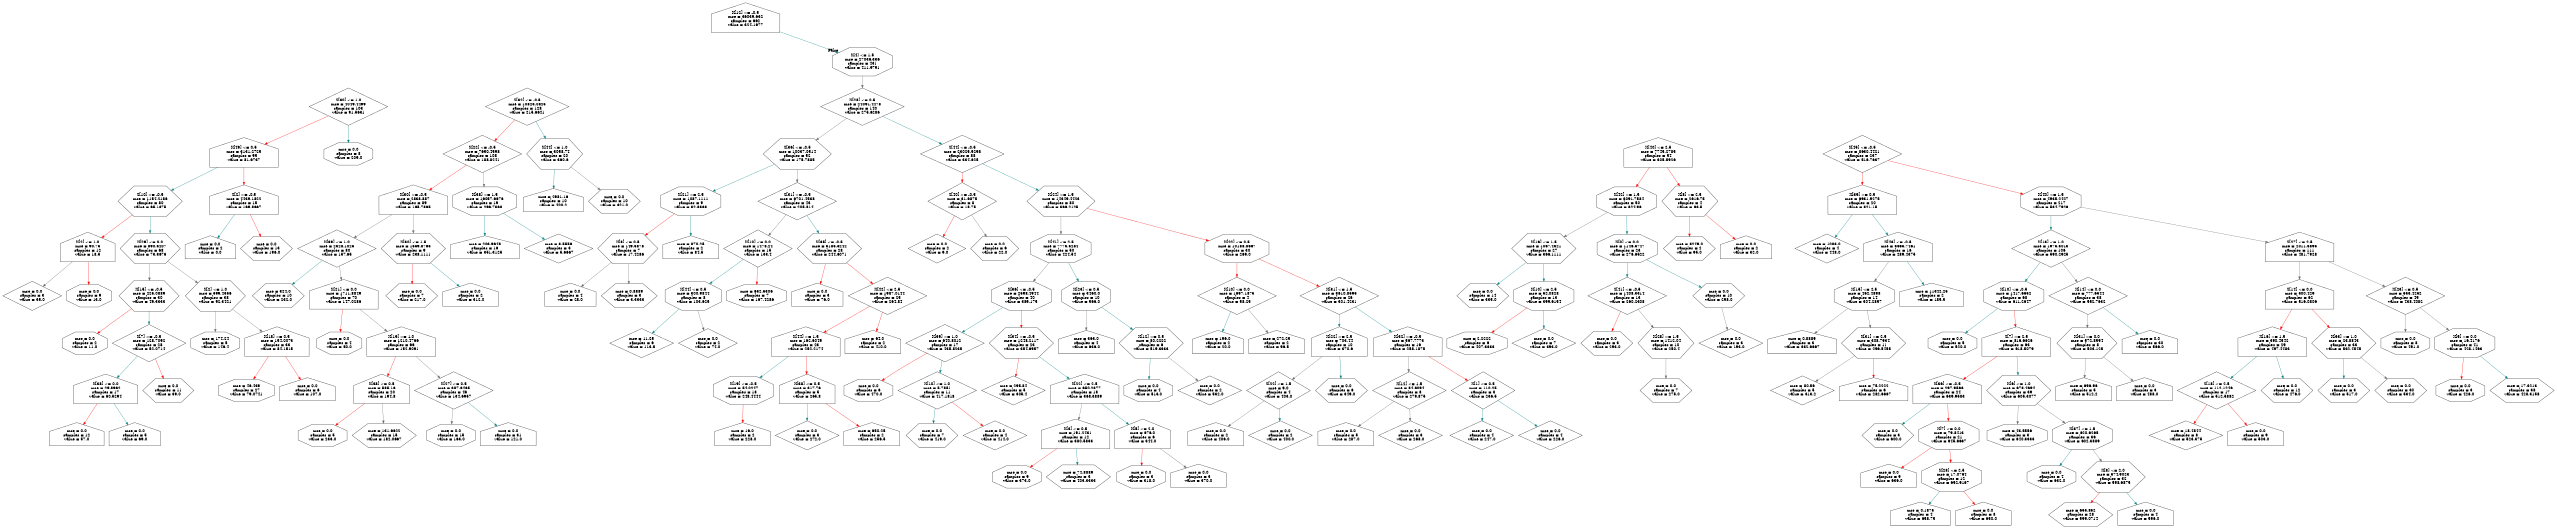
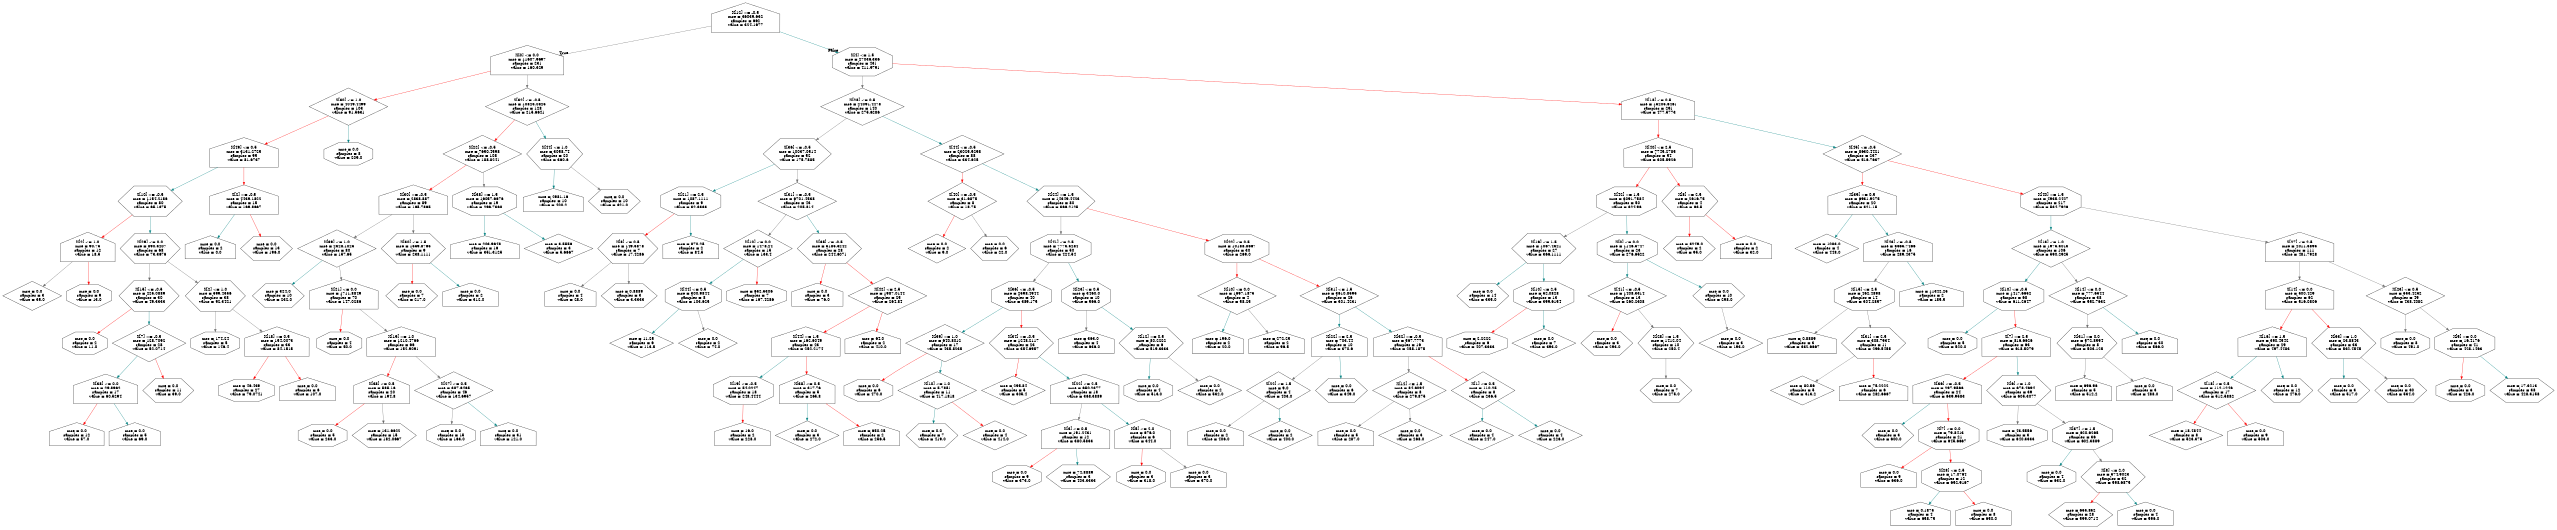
none -> (527, 62)
none -> (1658, 107)
(1898, 249) -> (1898, 249)
